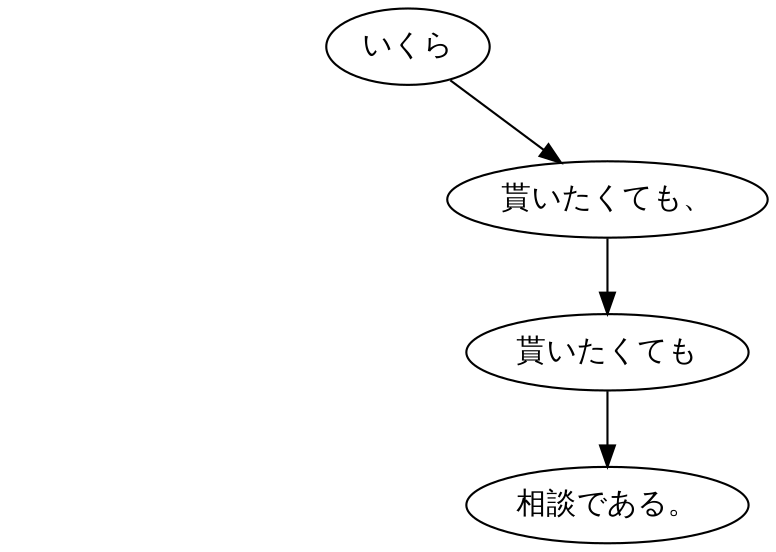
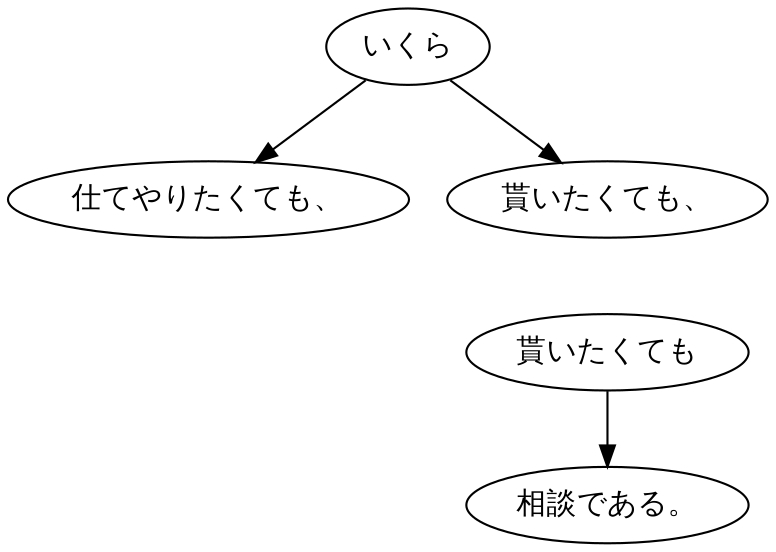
none -> (208, 199)
(607, 265) -> none
